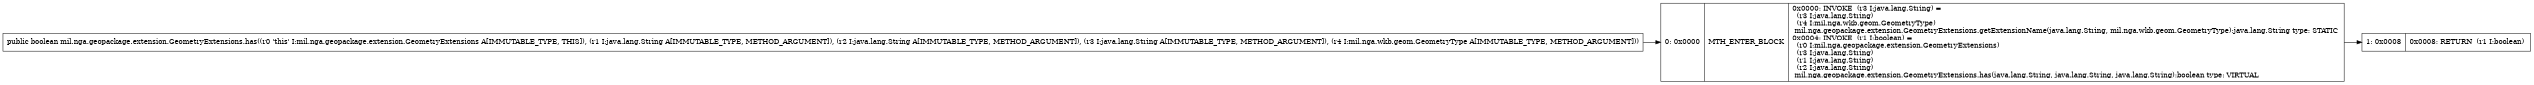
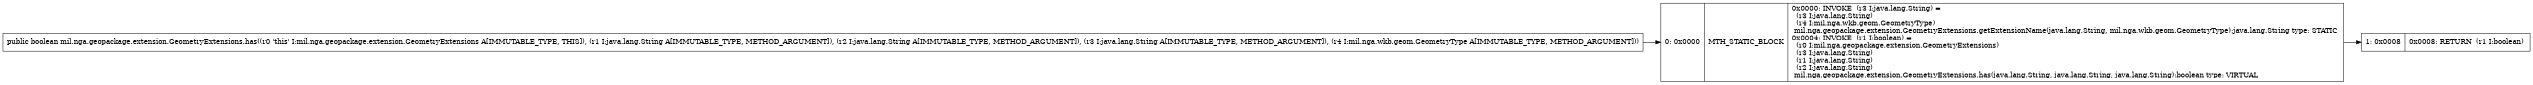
(1746, 42) -> (1746, 42)
